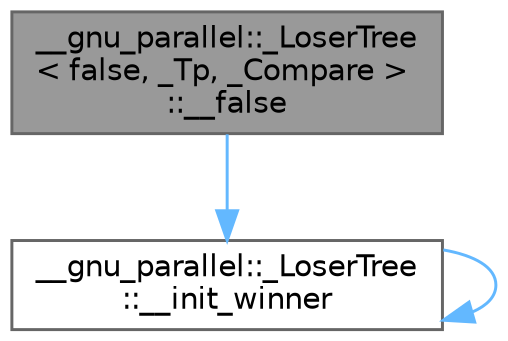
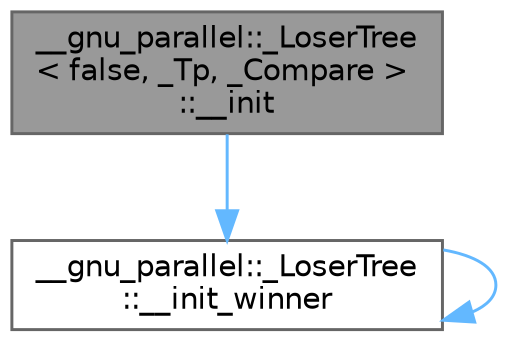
(227, 73) -> (227, 73)
